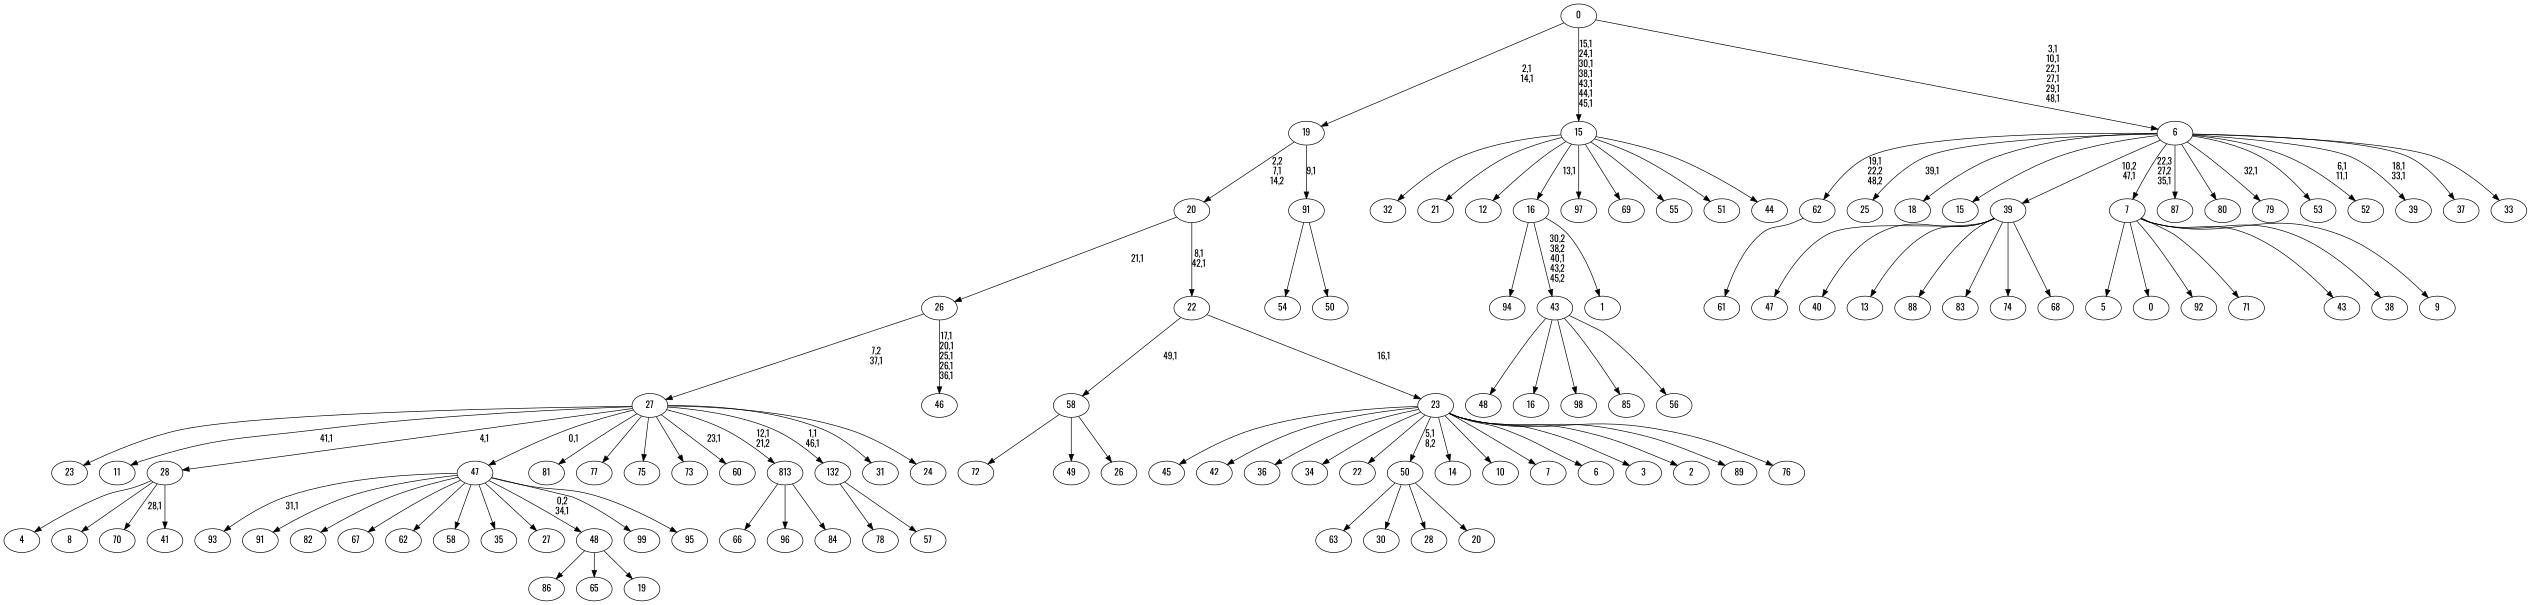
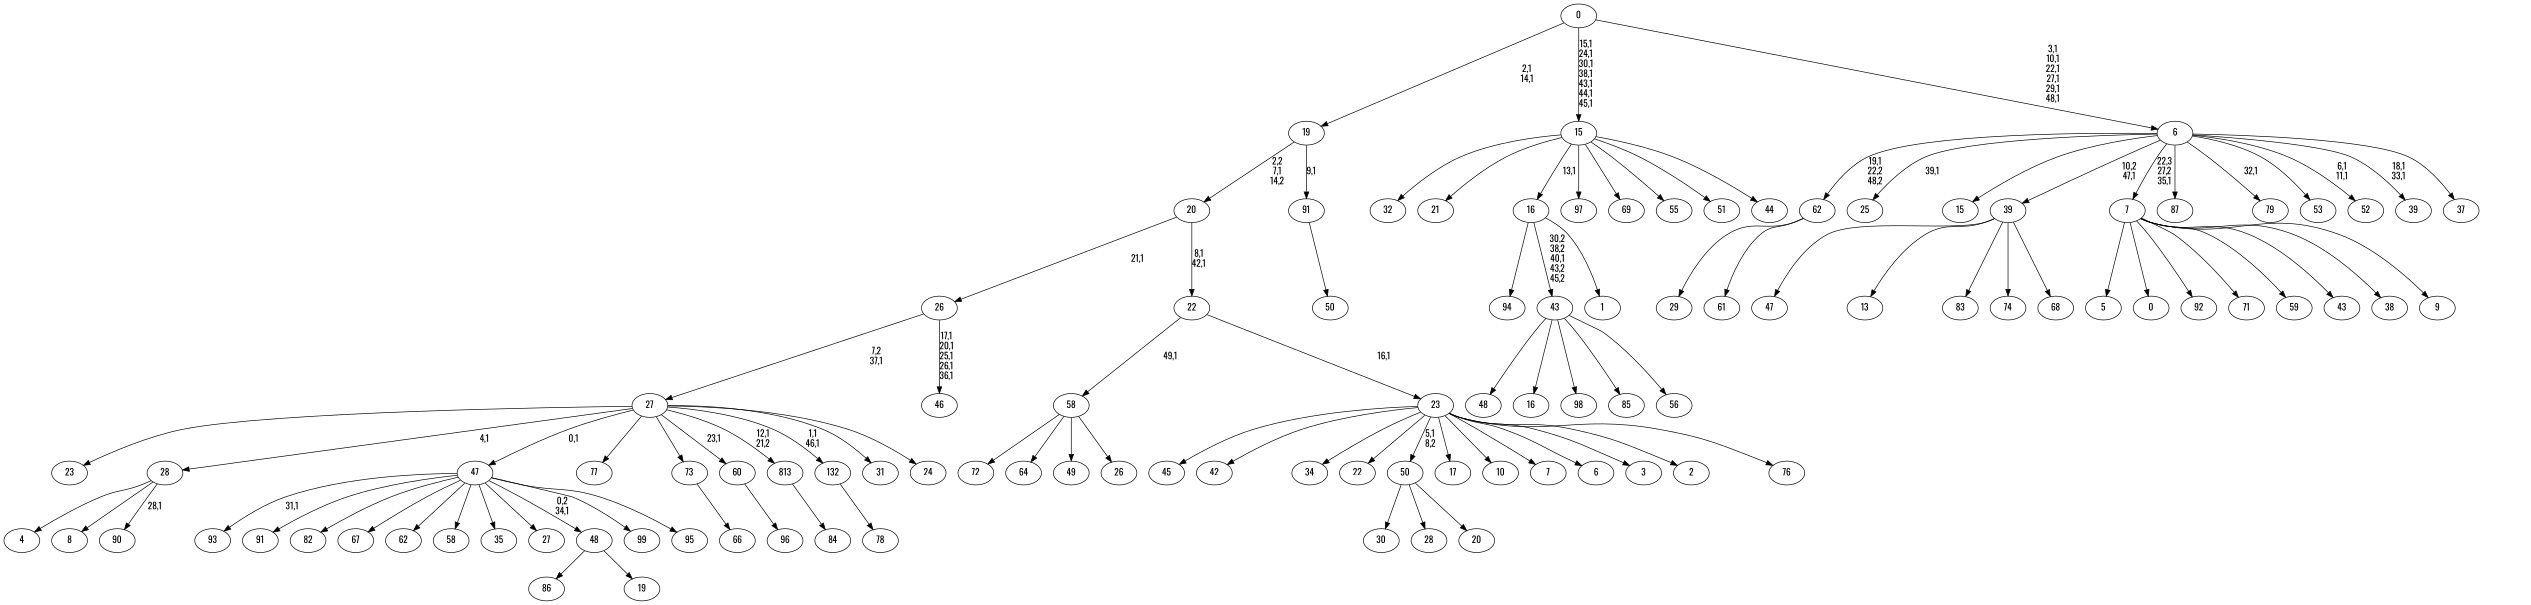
(1483, 211) -> none
(1913, 211) -> none
(2223, 211) -> none
(2509, 211) -> none
(1283, 308) -> none
none -> (1674, 308)
(1817, 308) -> none
(1913, 308) -> none
none -> (2294, 308)
(117, 473) -> none
(547, 473) -> none
(642, 473) -> none
none -> (1024, 473)
(1262, 473) -> none
(1453, 473) -> (1453, 473)
(1739, 473) -> none
(785, 503) -> (759, 504)
(763, 504) -> (712, 504)
(117, 541) -> (117, 541)
(165, 541) -> none
(928, 541) -> none
(1334, 541) -> none
(594, 589) -> none
